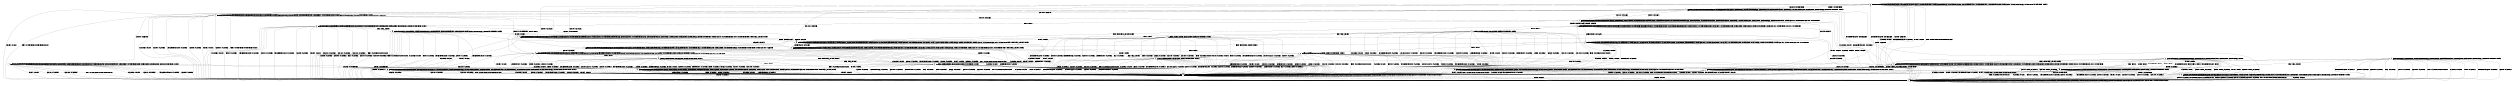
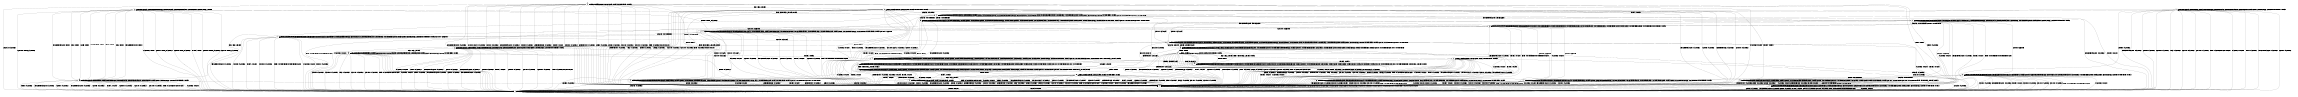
(1748, 68) -> (425, 11)
none -> (1485, 78)
(870, 79) -> (910, 12)
